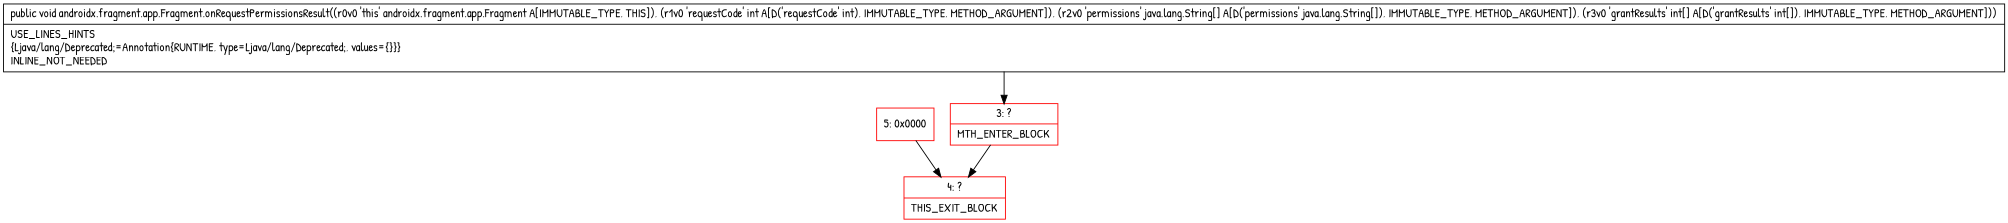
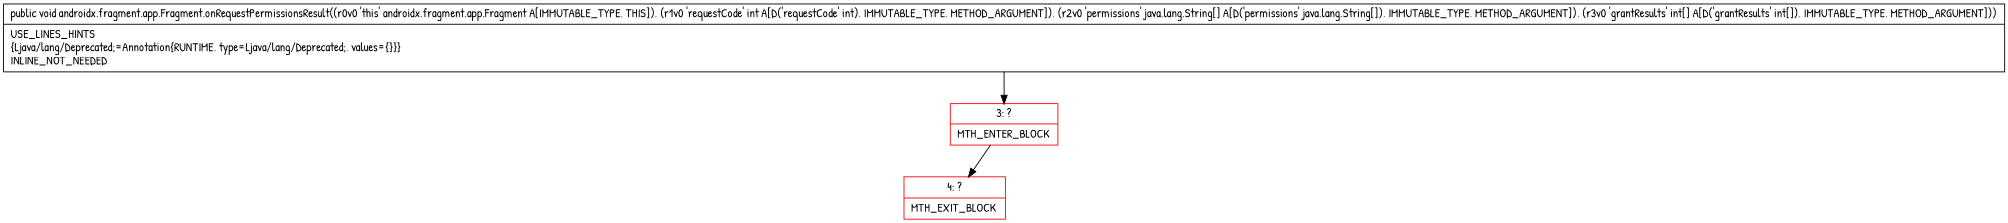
(905, 124) -> none
(955, 208) -> (954, 208)
